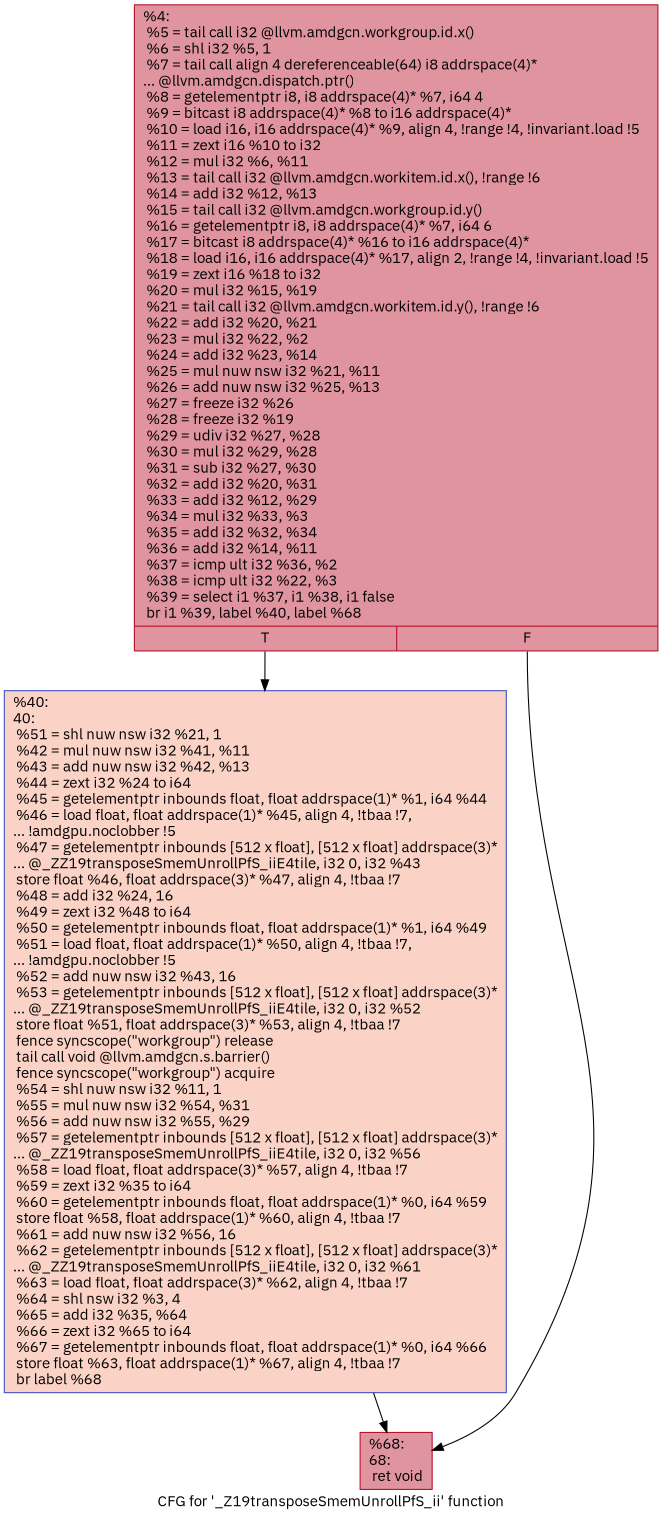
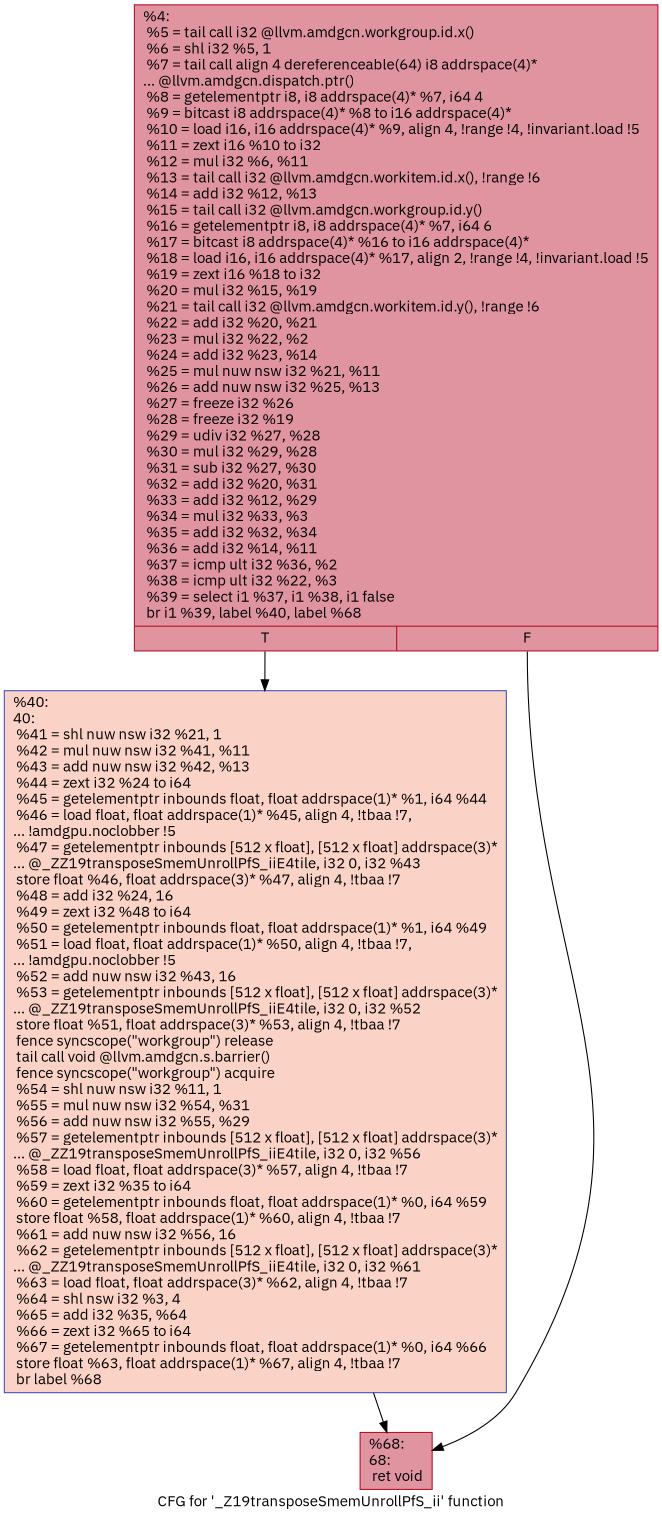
(118, 735) -> (118, 735)
